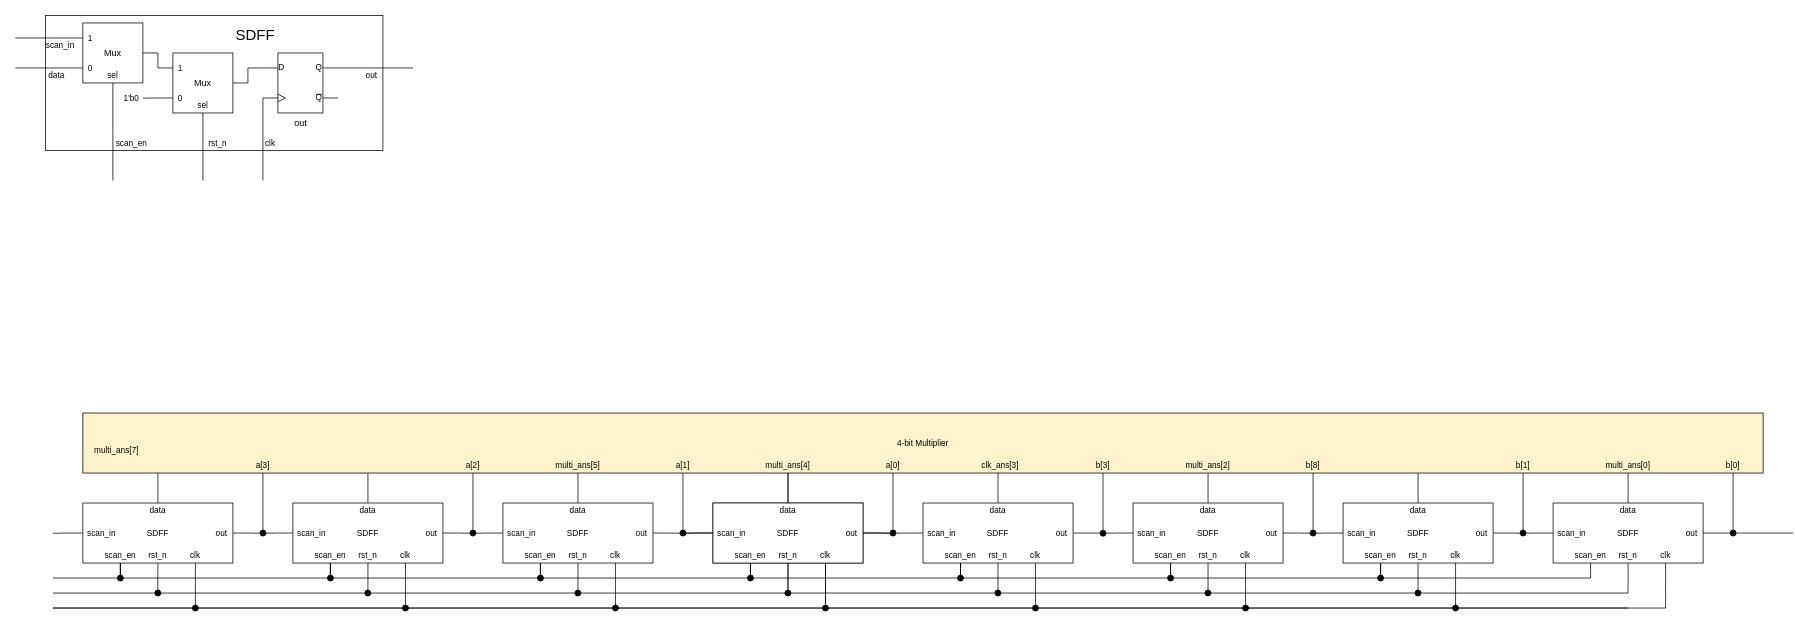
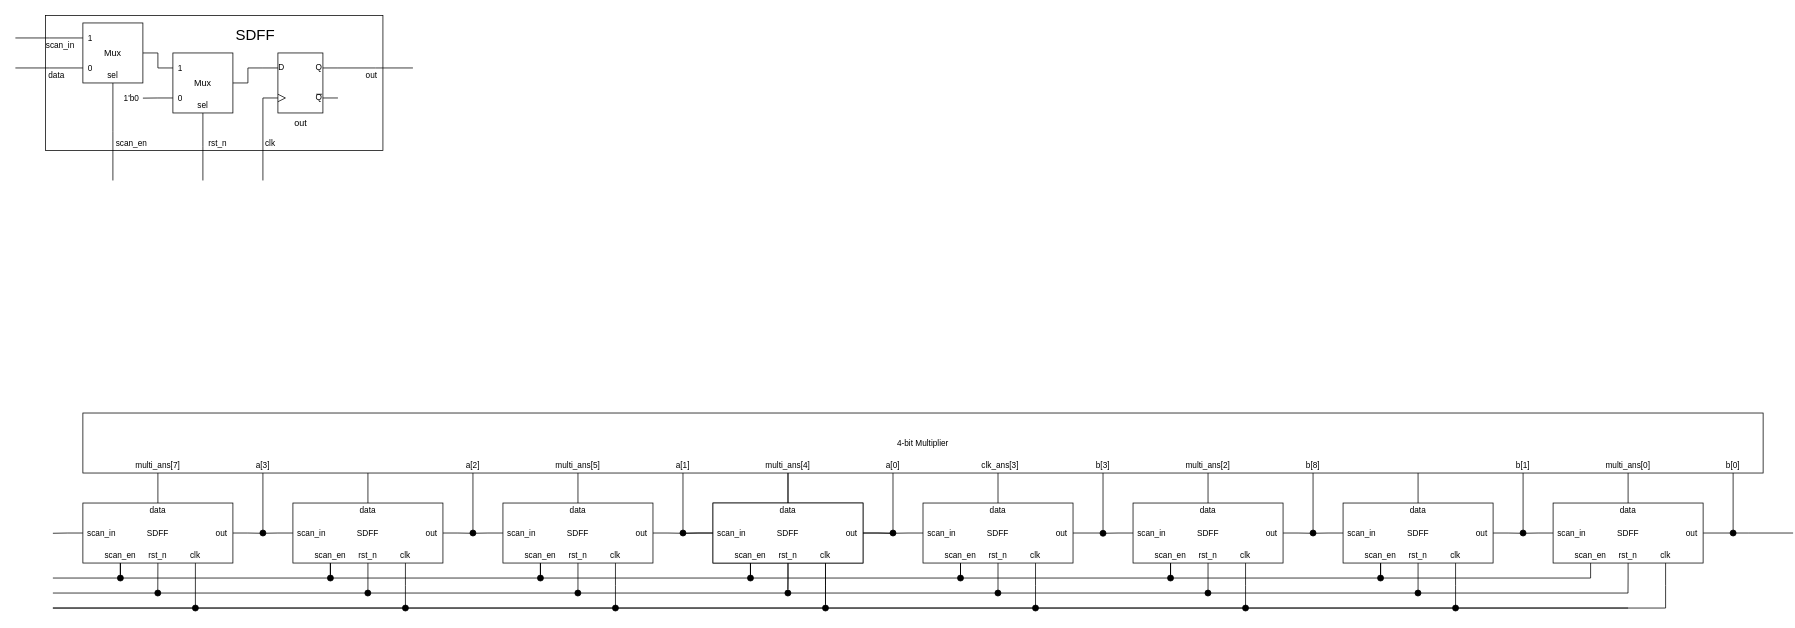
(923, 443) -> (923, 443)
(117, 450) -> (158, 465)
